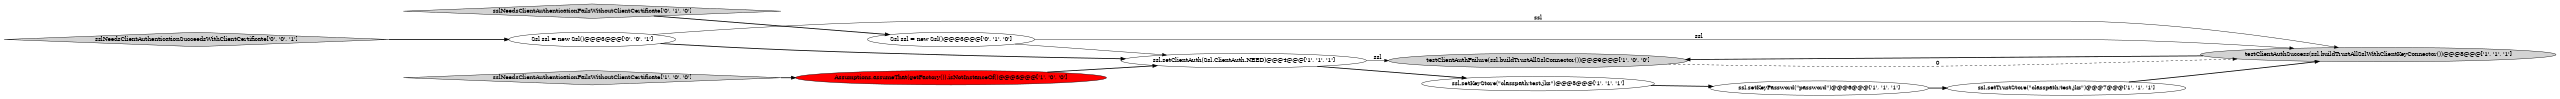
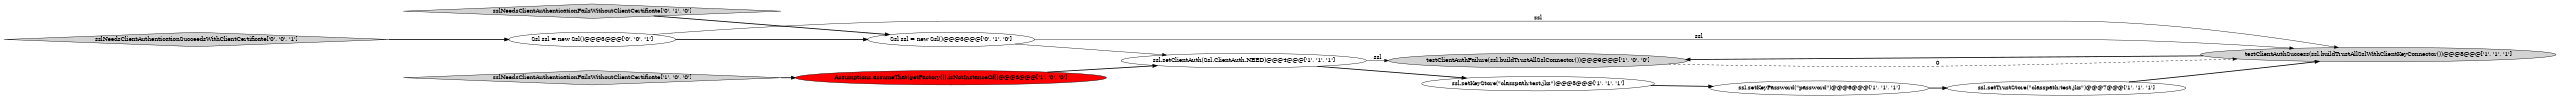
(891, 53) -> (770, 39)
